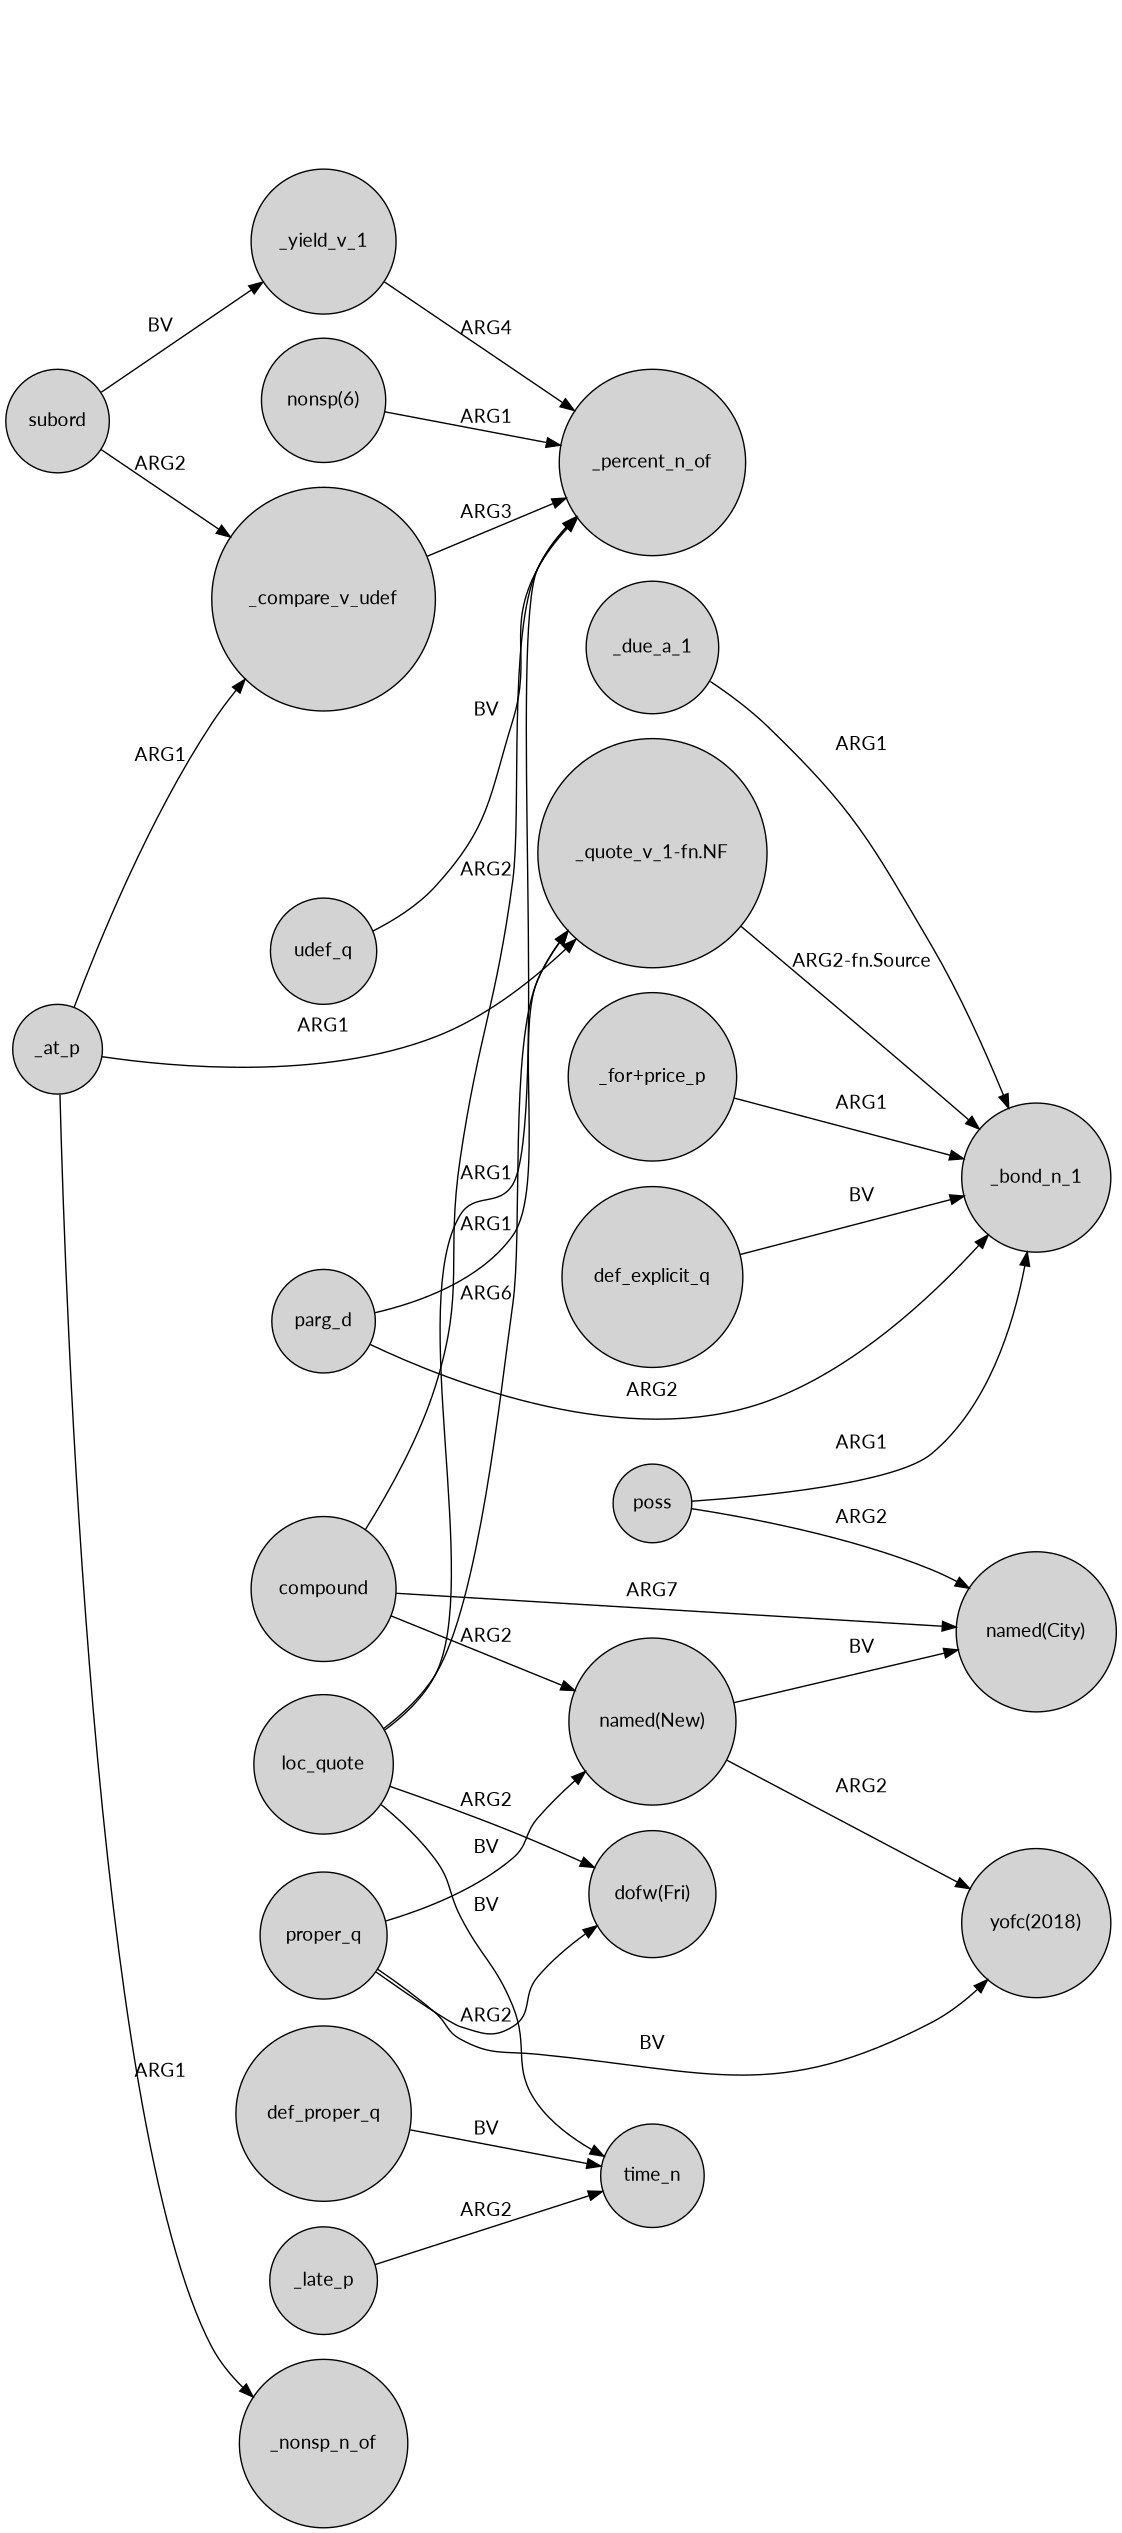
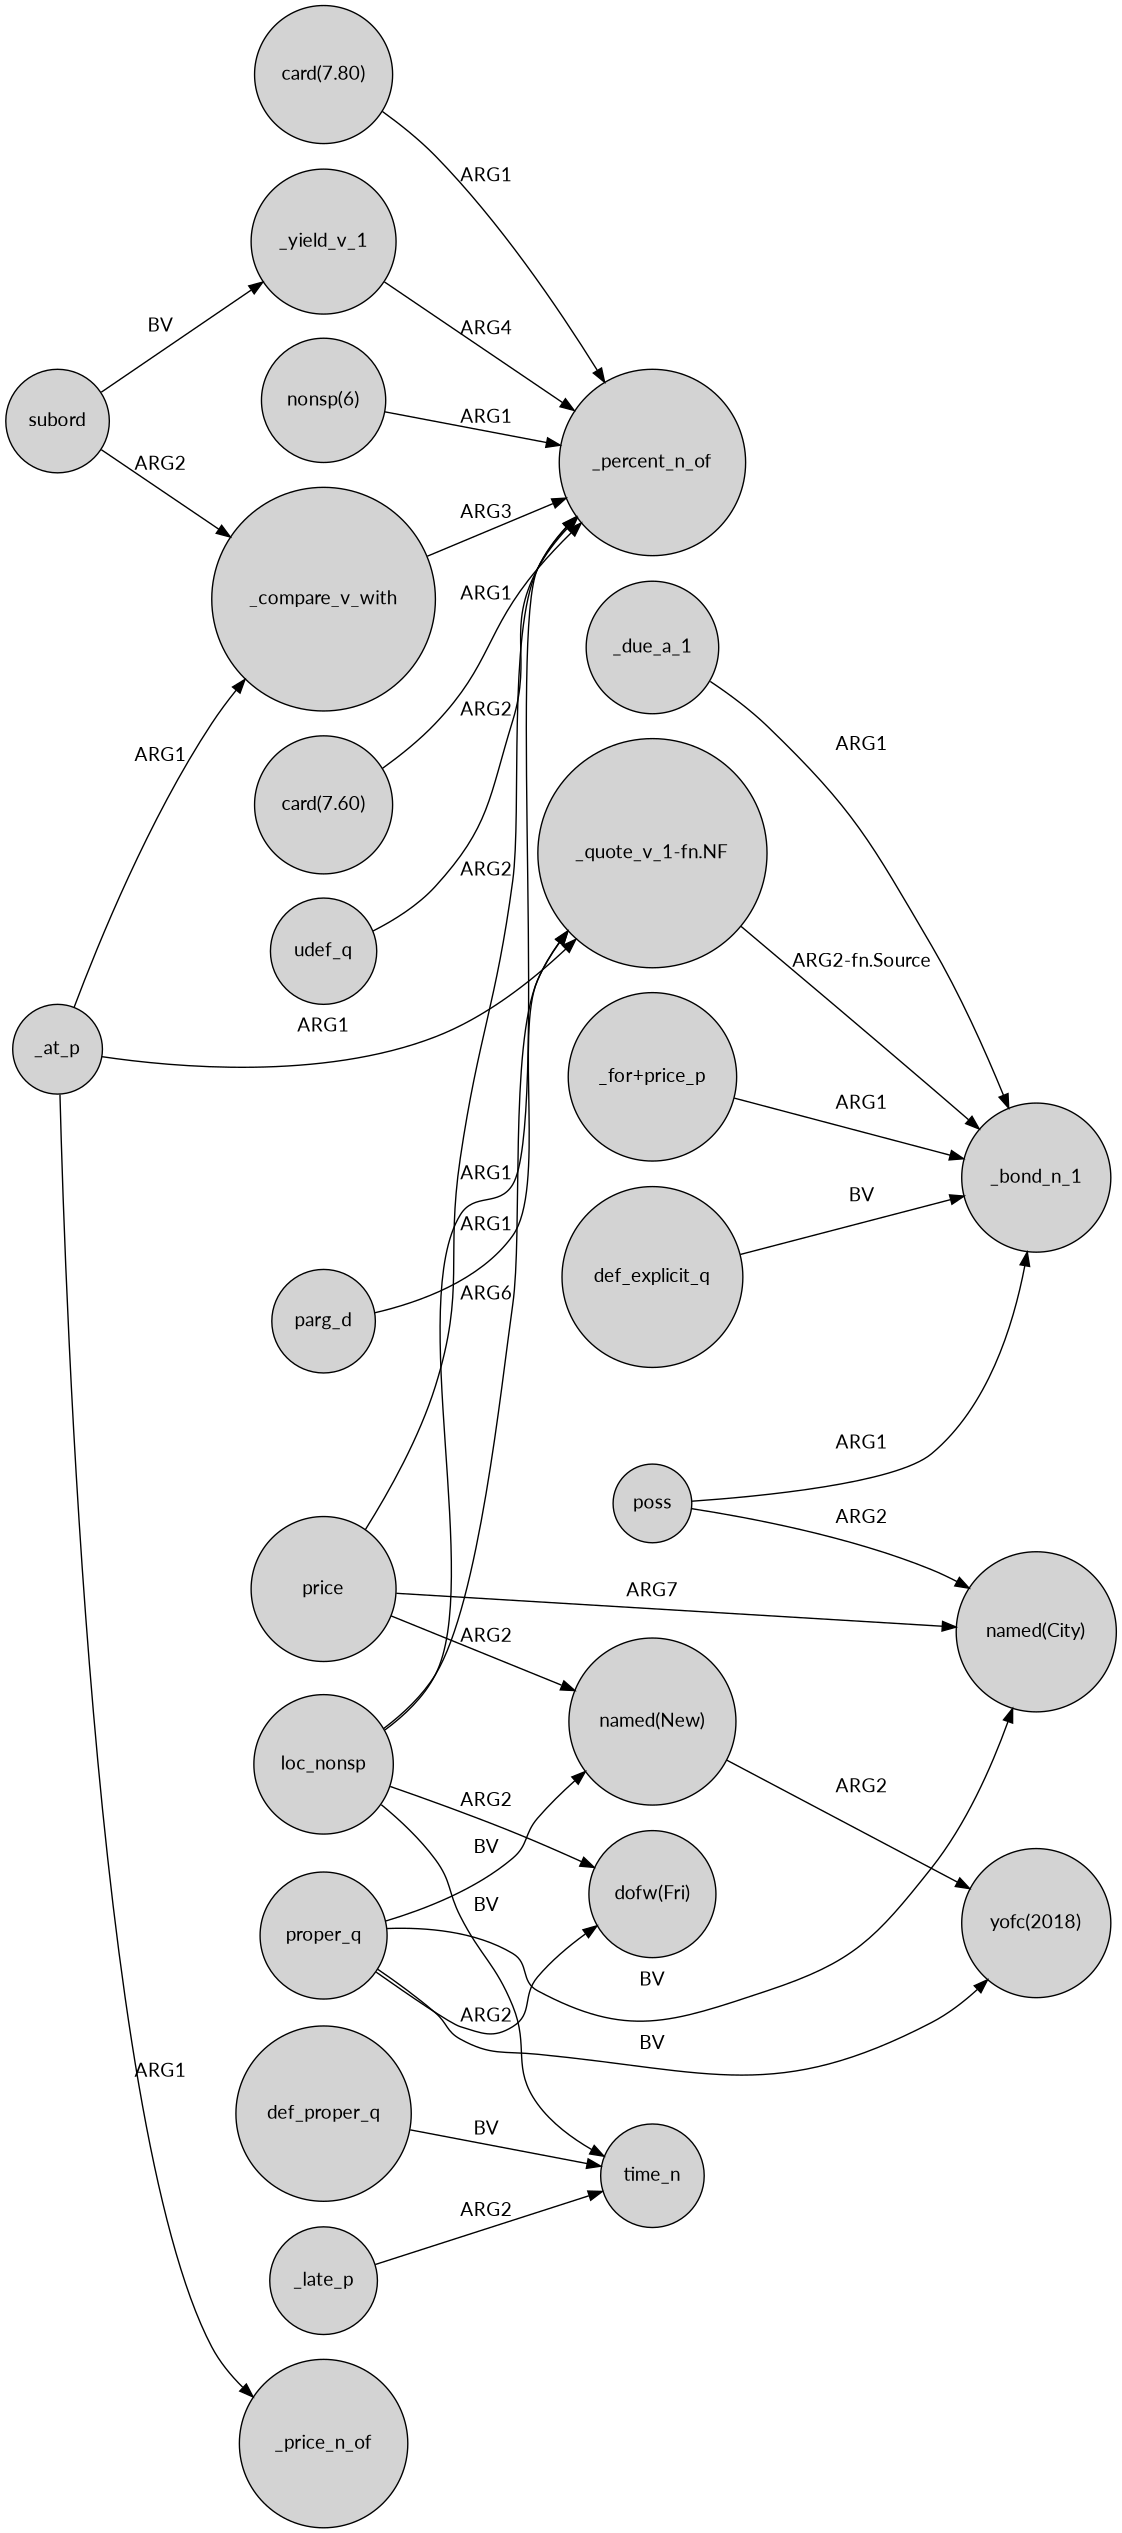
none -> (324, 75)
(324, 599) -> (324, 599)
(486, 710) -> (486, 710)
none -> (324, 805)
(696, 1416) -> none
(324, 1589) -> (324, 1589)
(839, 1678) -> (748, 1997)
(324, 1764) -> (324, 1764)
(324, 2444) -> (324, 2444)
